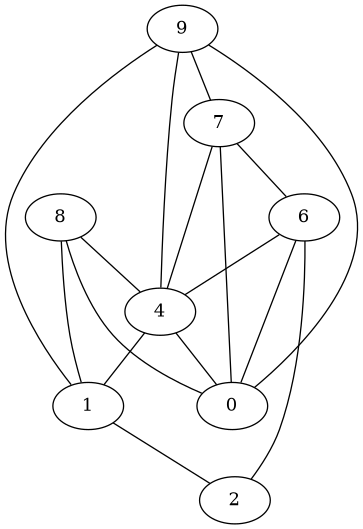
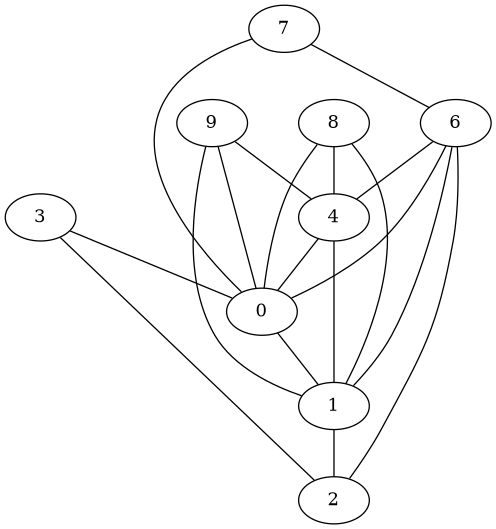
(201, 76) -> none
none -> (41, 217)
(190, 217) -> none
none -> (418, 273)
none -> (298, 359)
